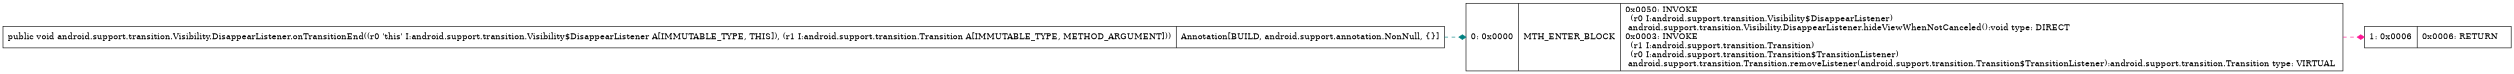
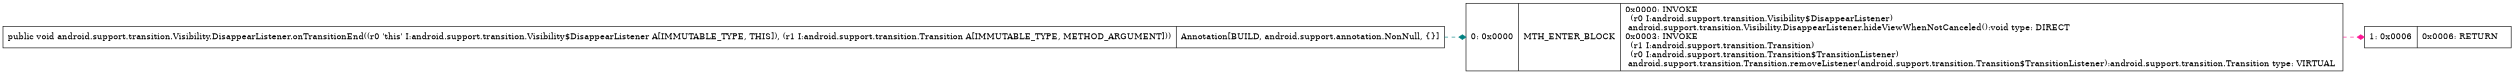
(1664, 10) -> (1664, 10)
